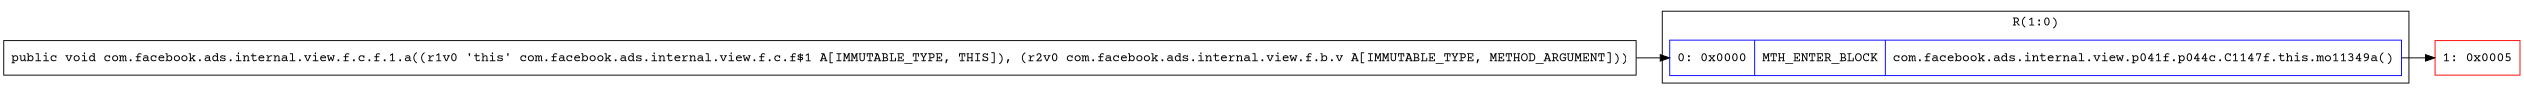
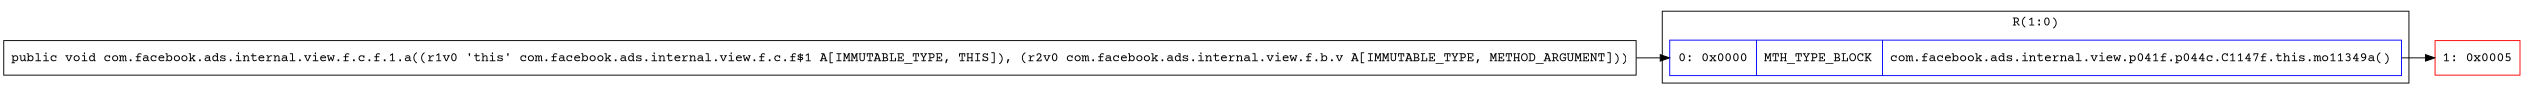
(1820, 57) -> (1818, 57)
